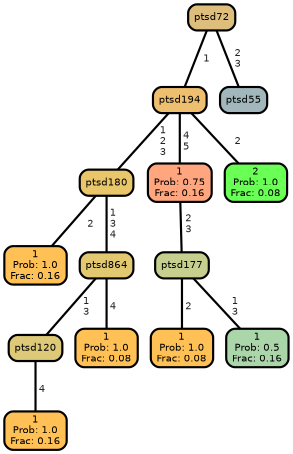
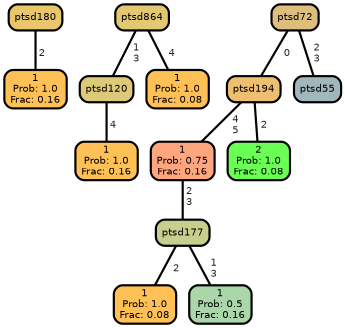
(205, 59) -> (286, 53)
(143, 141) -> none
(107, 224) -> none
